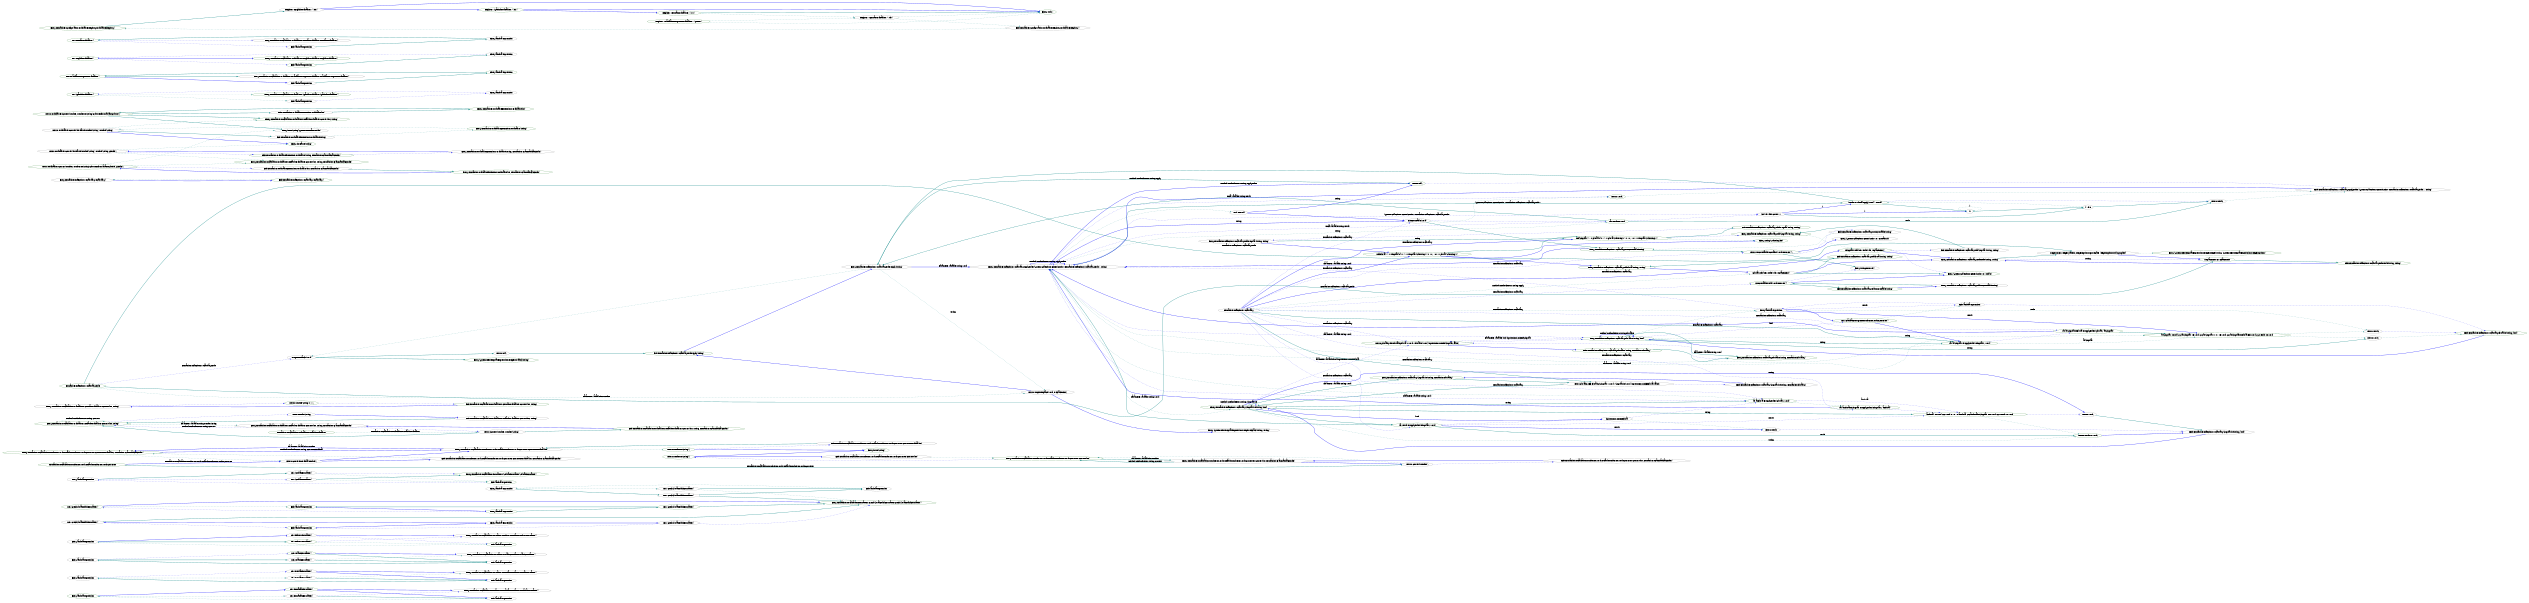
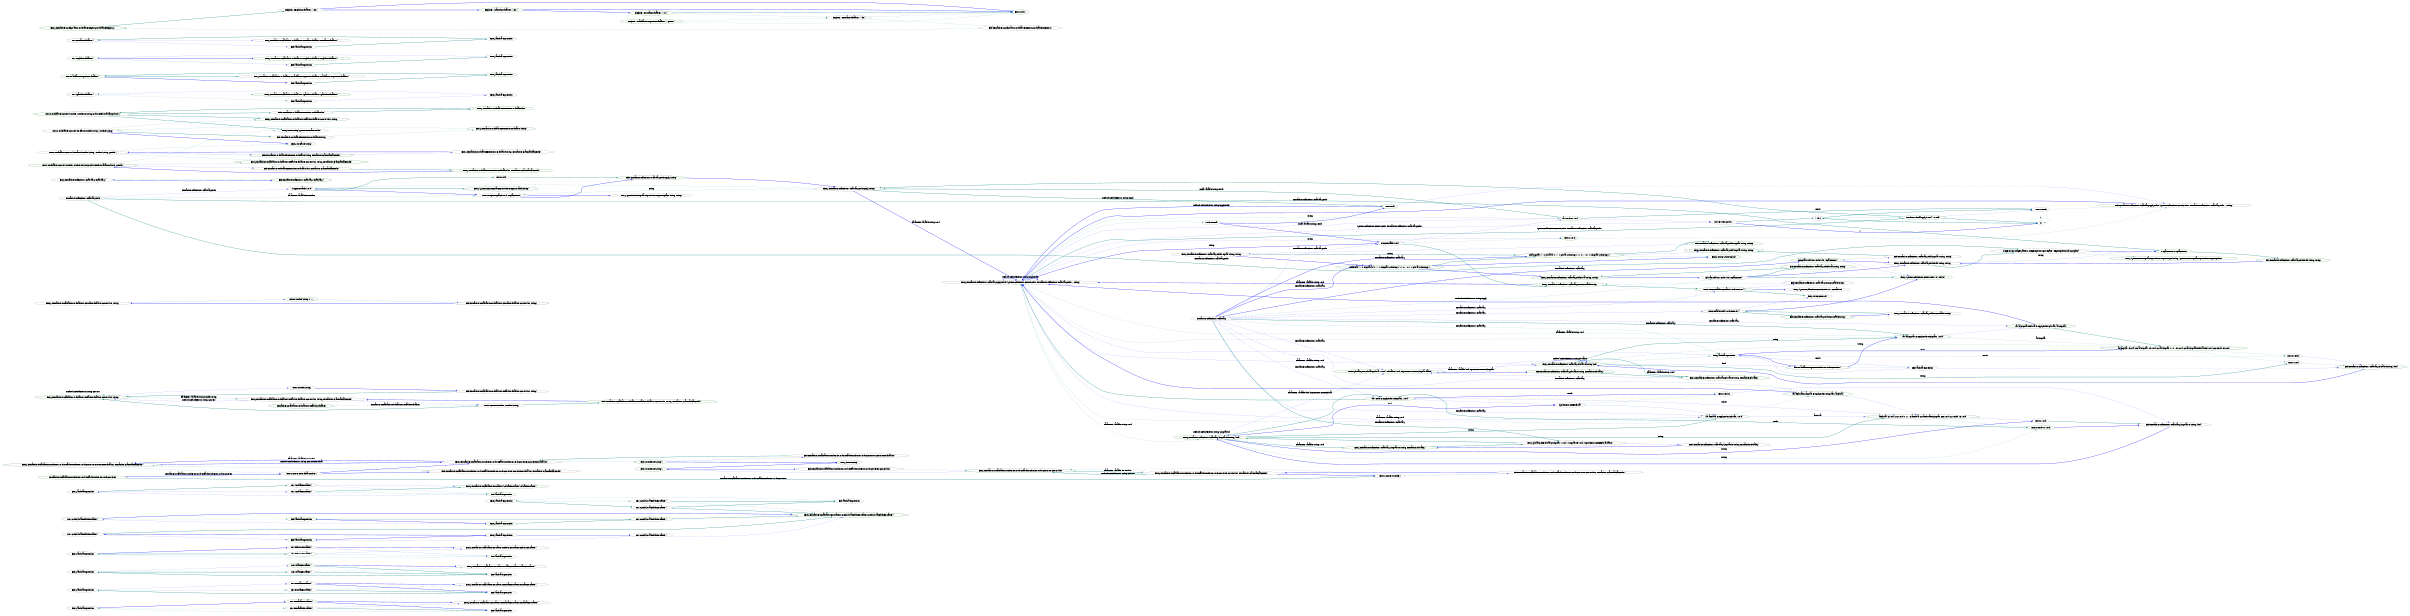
none -> (395, 192)
(1816, 209) -> none
(1337, 237) -> (1310, 249)
